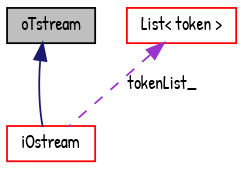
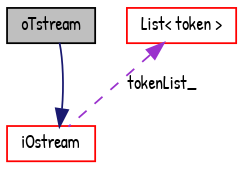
(39, 94) -> (63, 76)
